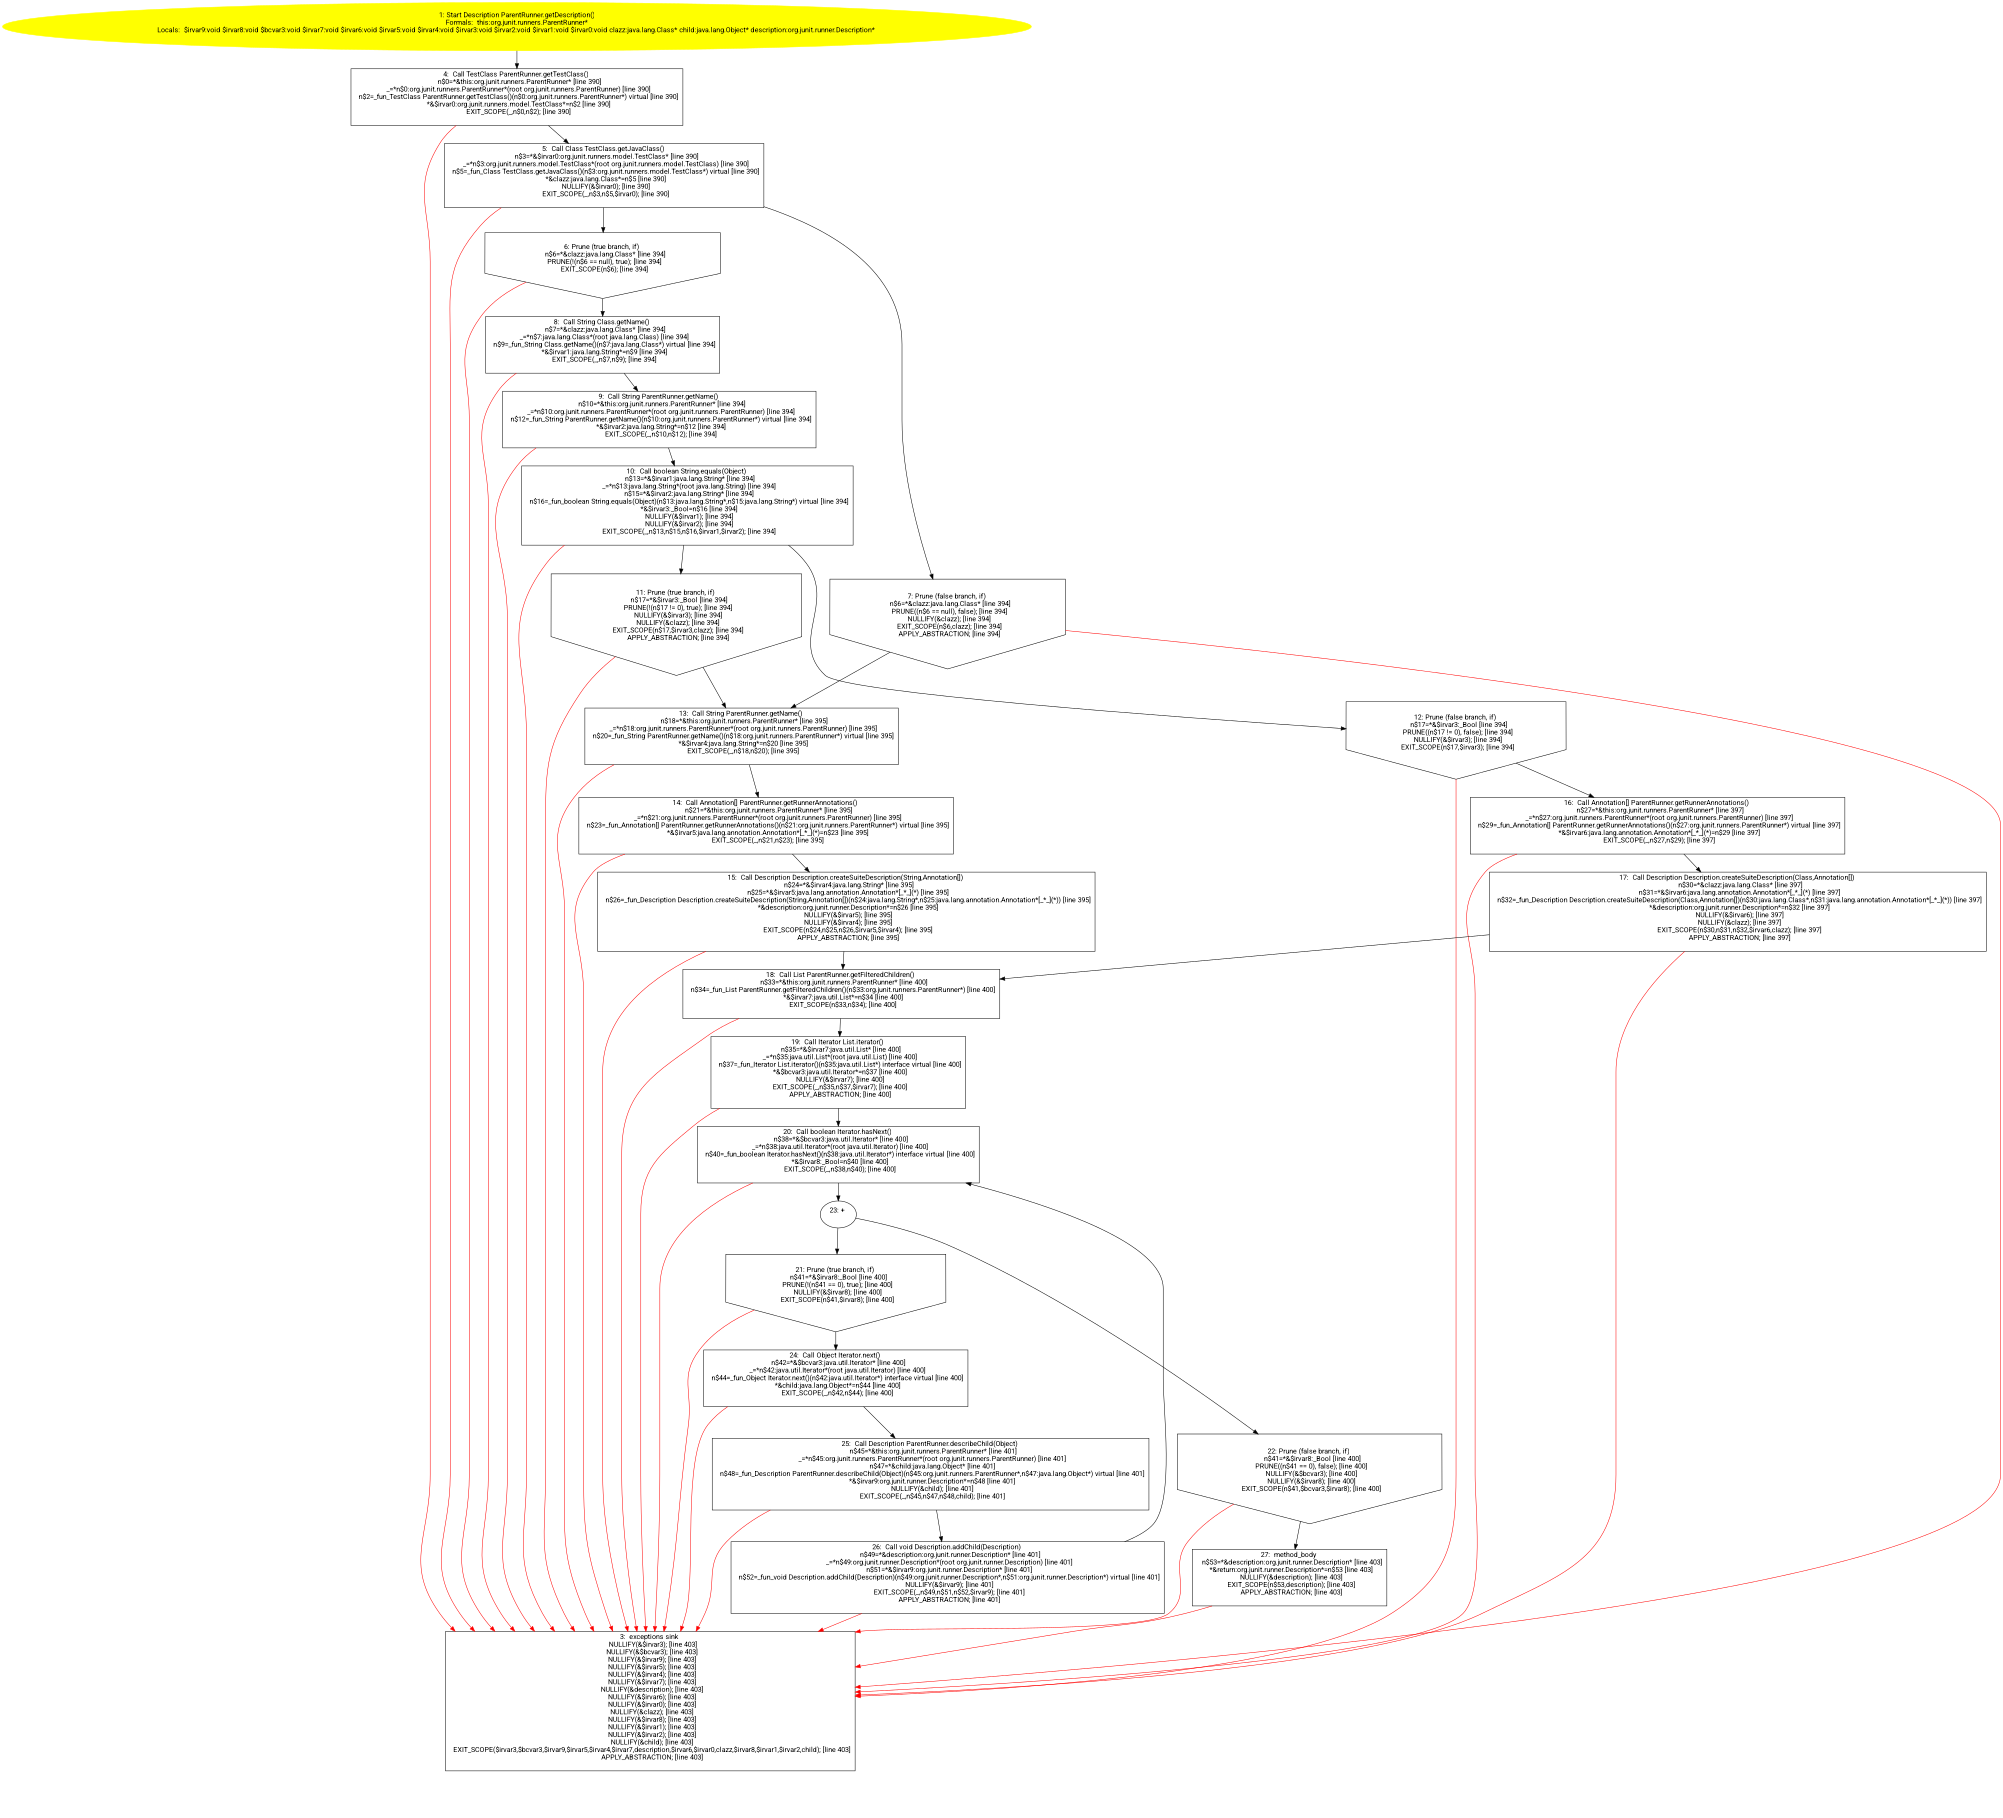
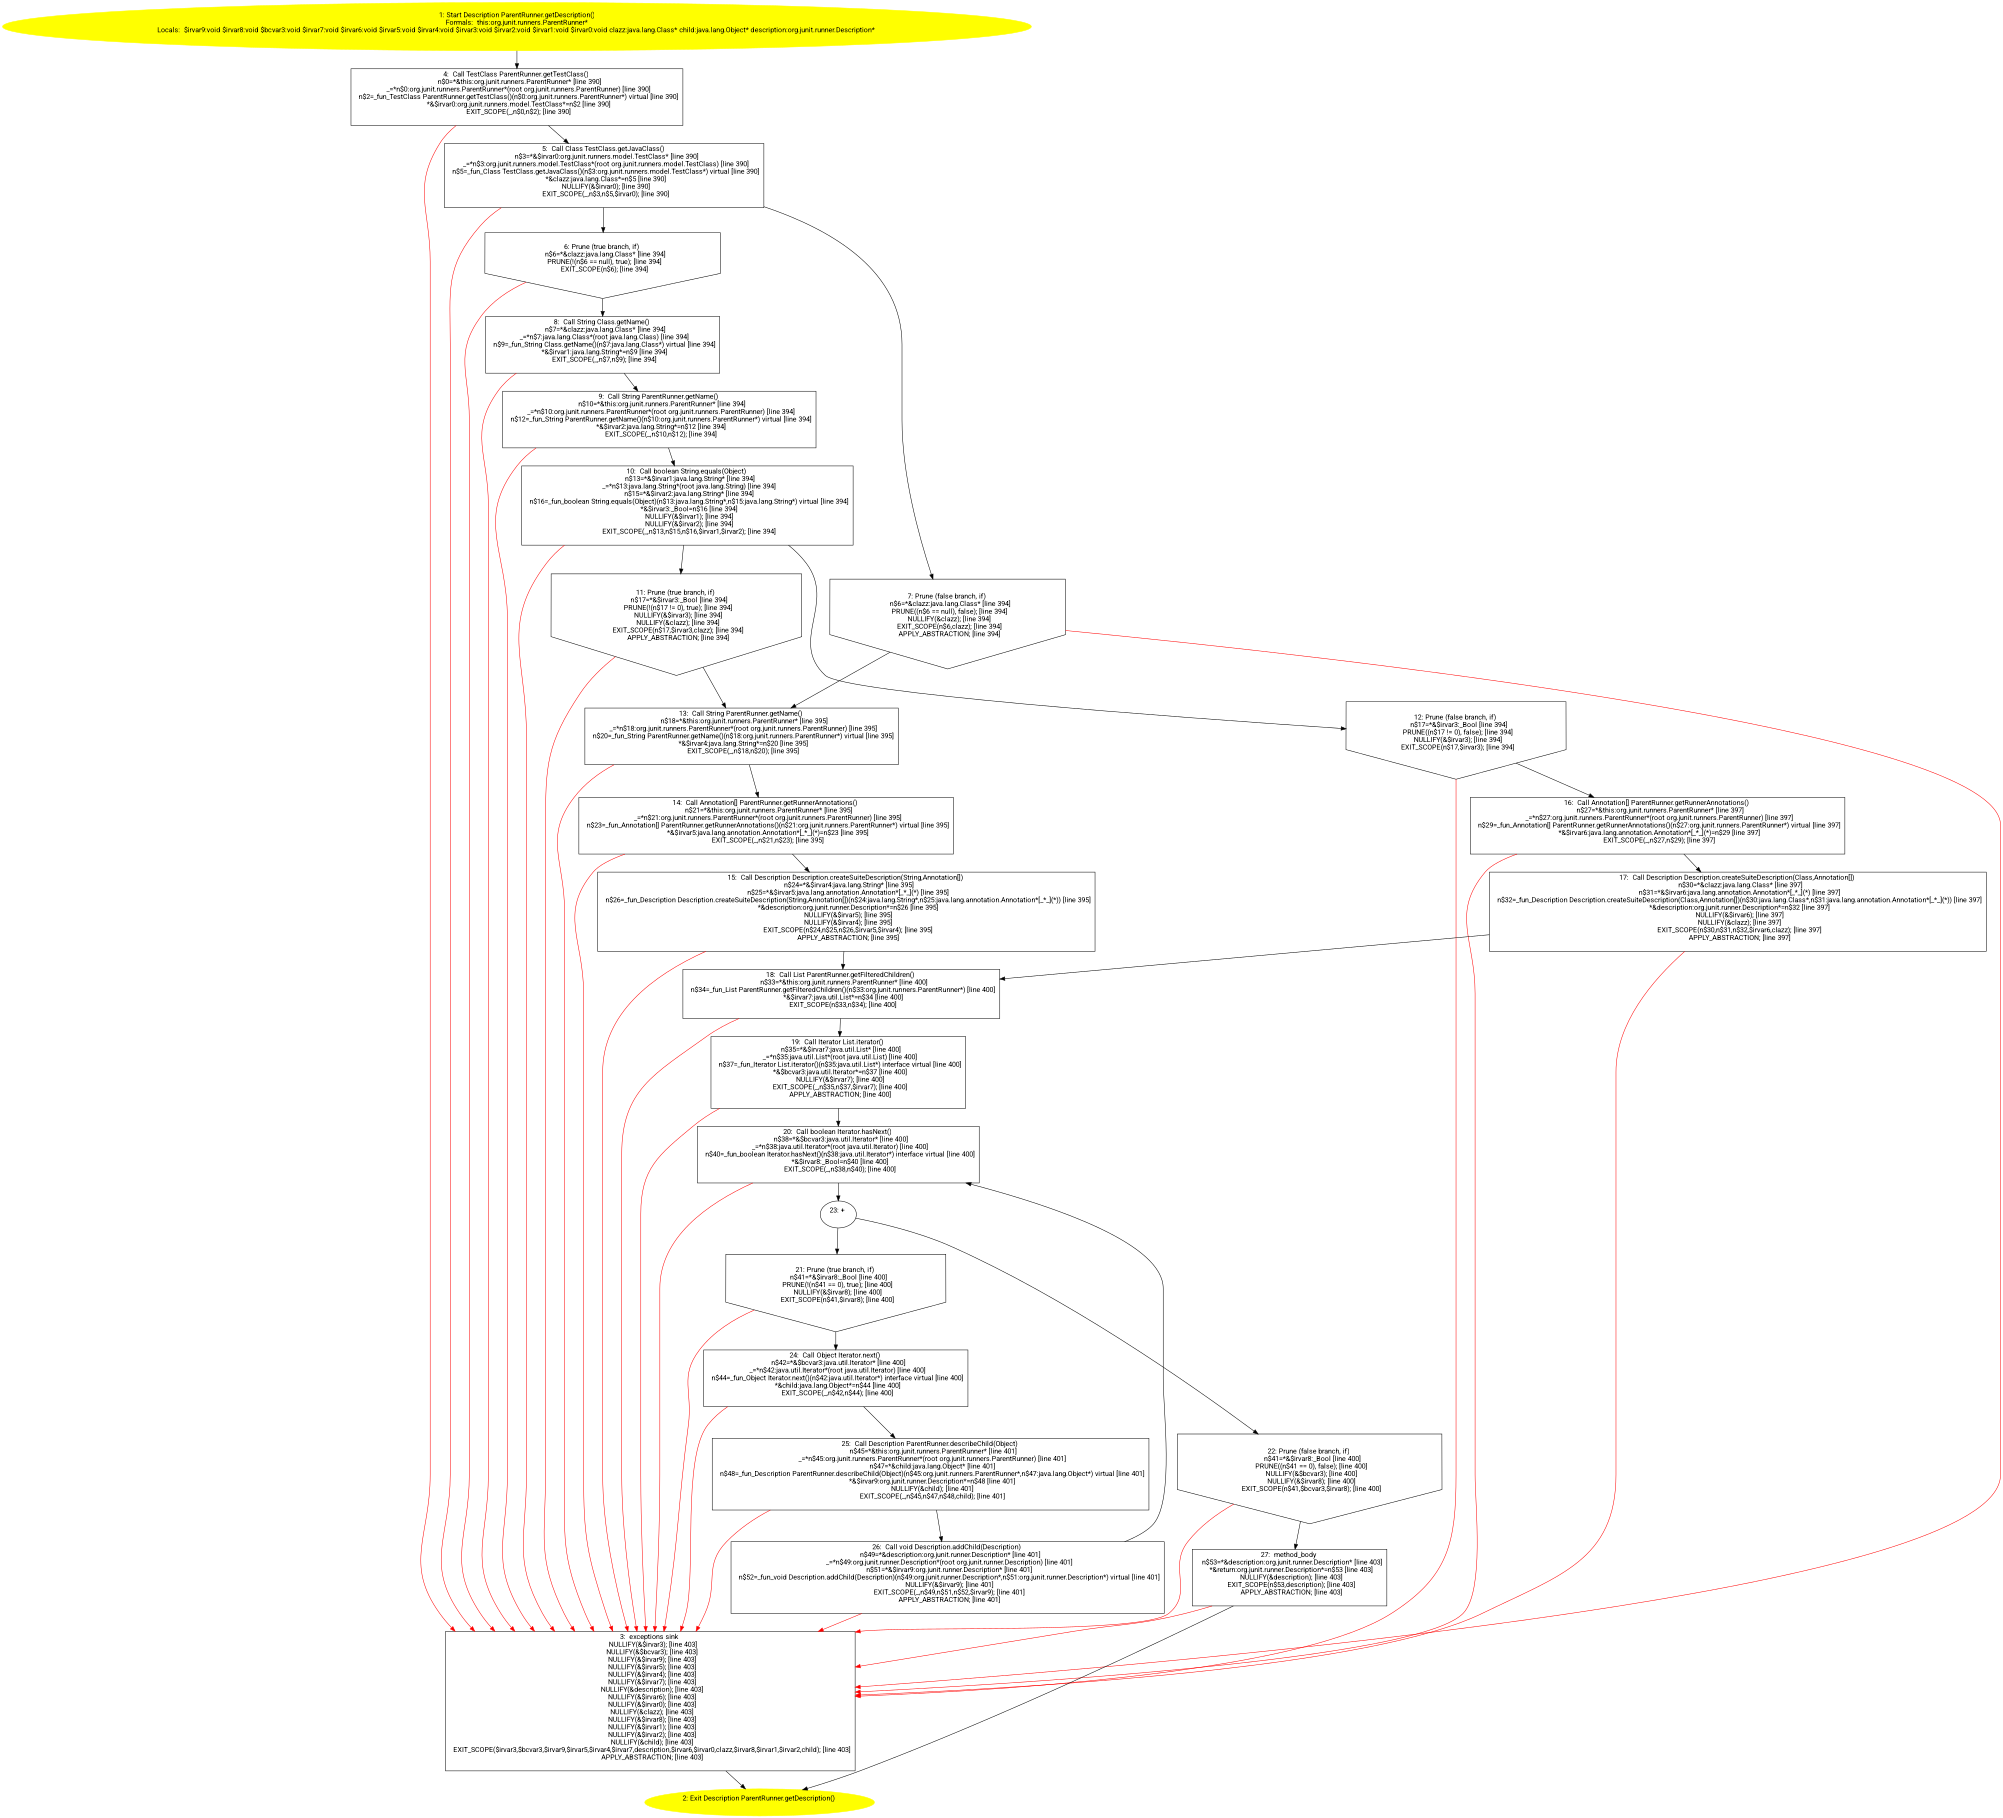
none -> (760, 1802)
